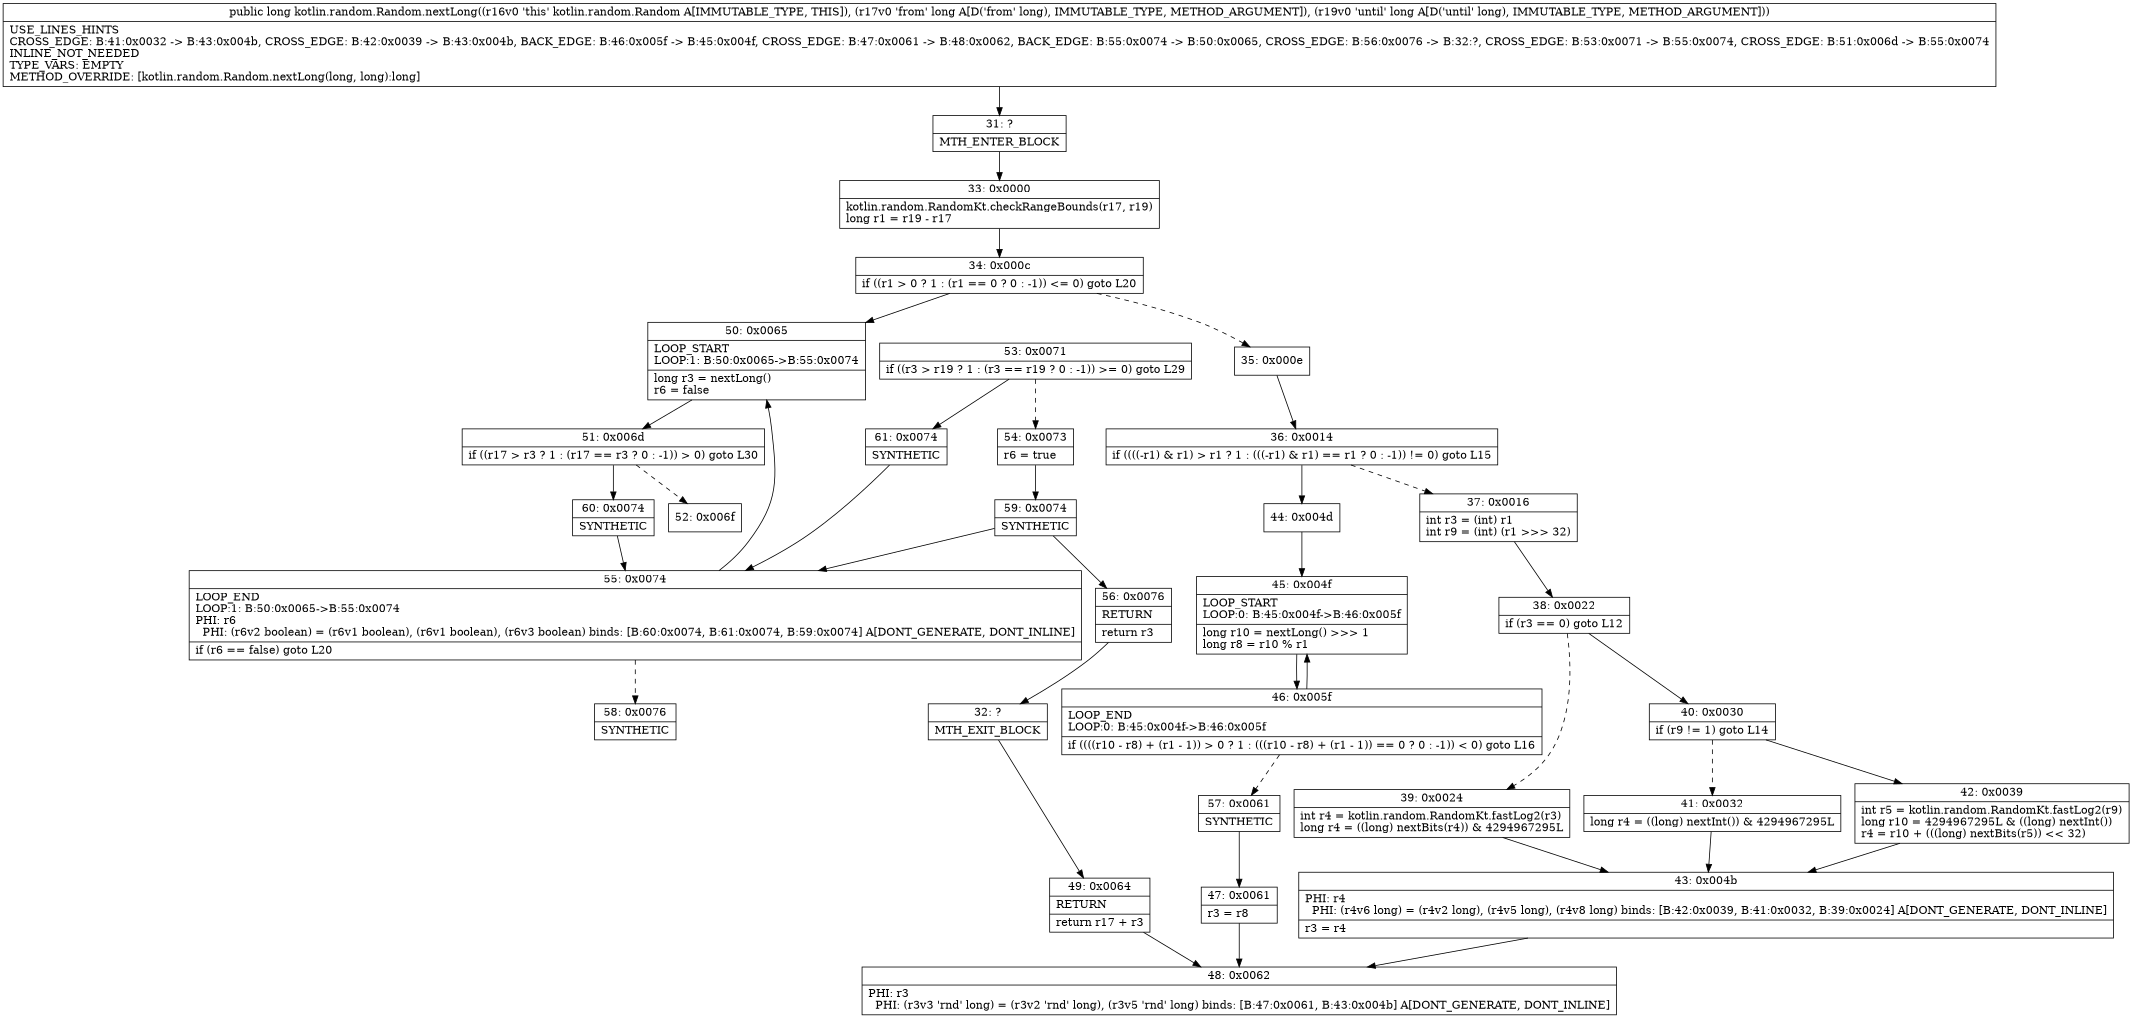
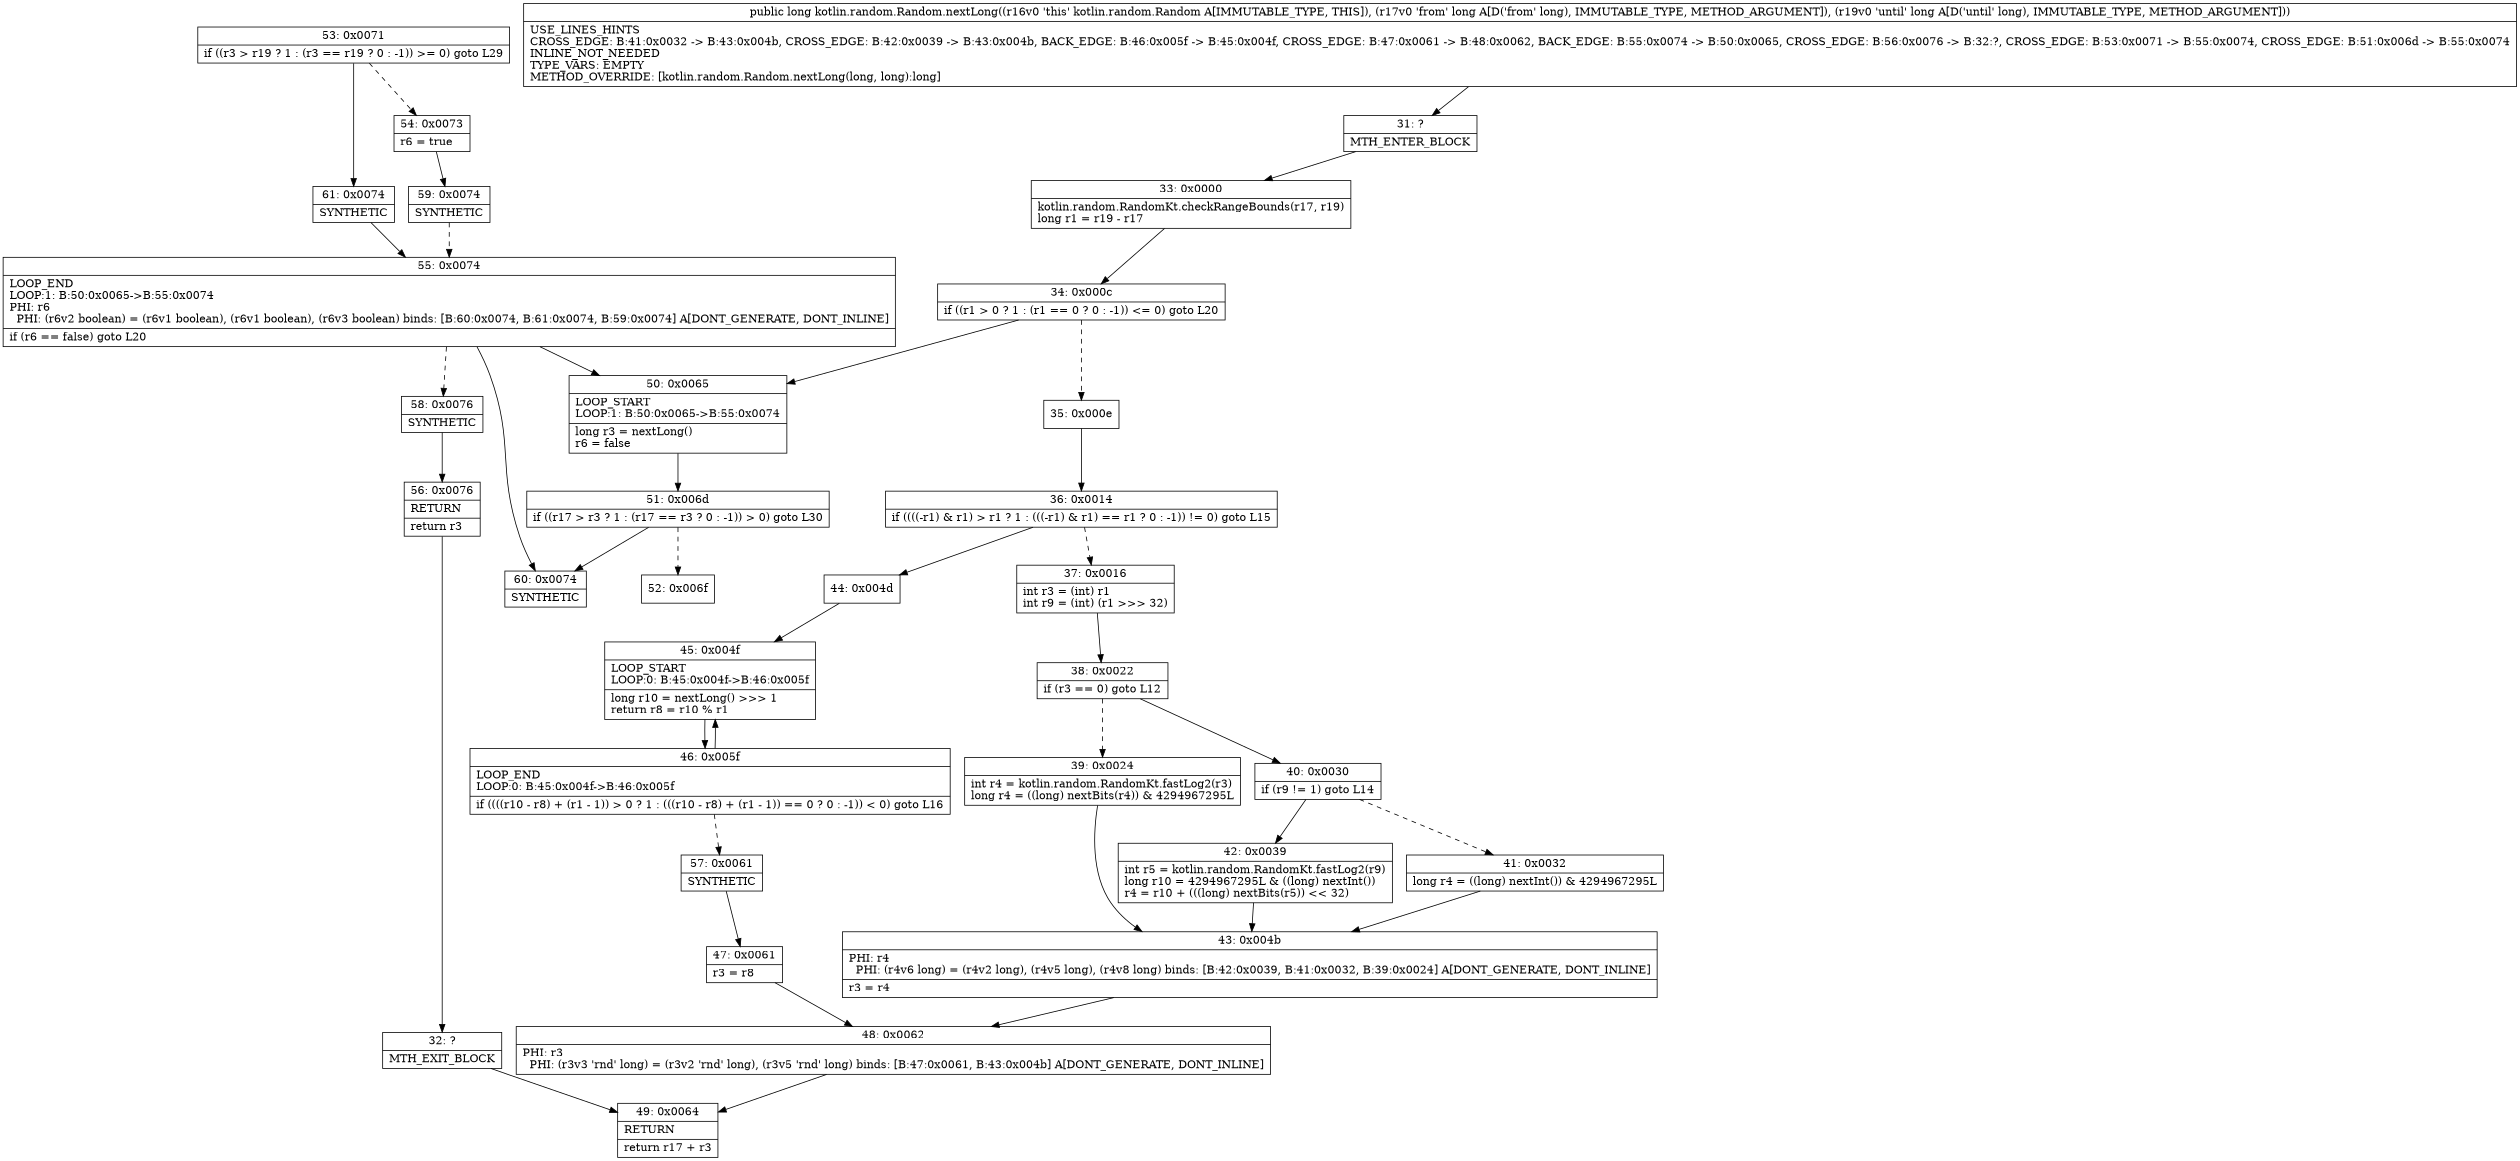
(620, 549) -> (505, 455)
(910, 549) -> (449, 236)
(1077, 559) -> (442, 453)
(1256, 645) -> (670, 710)
(1169, 948) -> (776, 1092)
